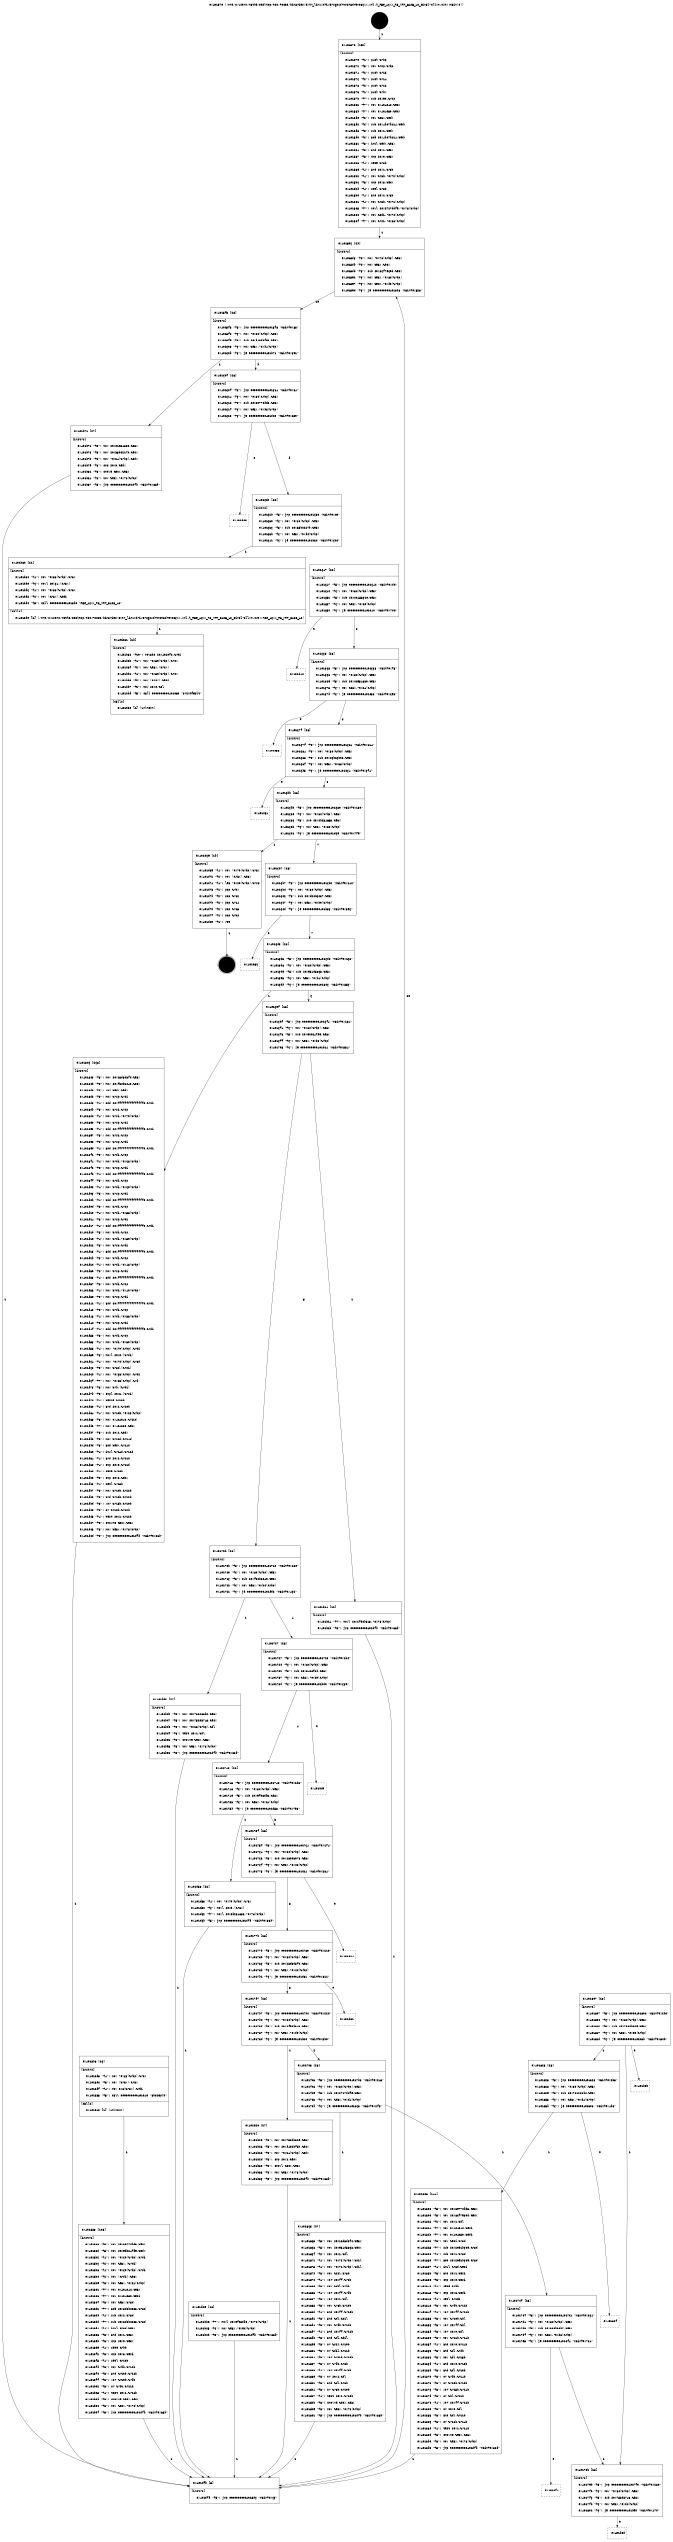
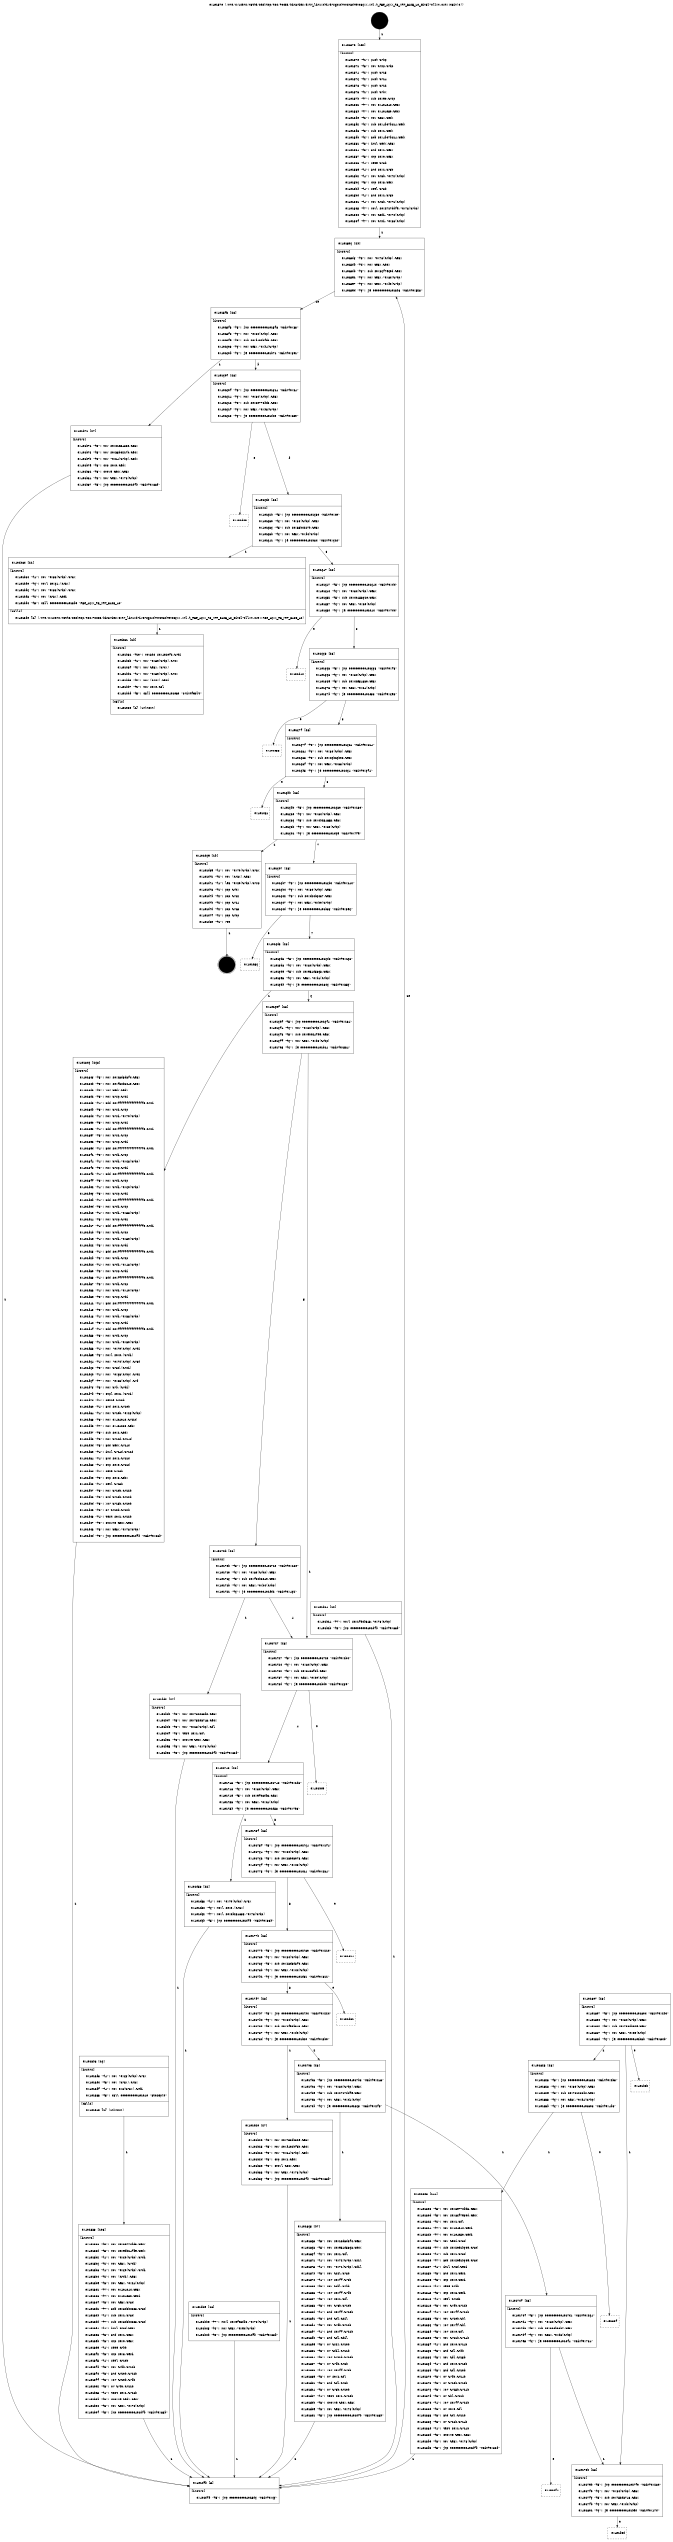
none -> (325, 555)
(333, 1327) -> (308, 1345)
